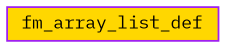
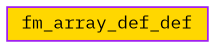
(113, 24) -> (107, 24)
